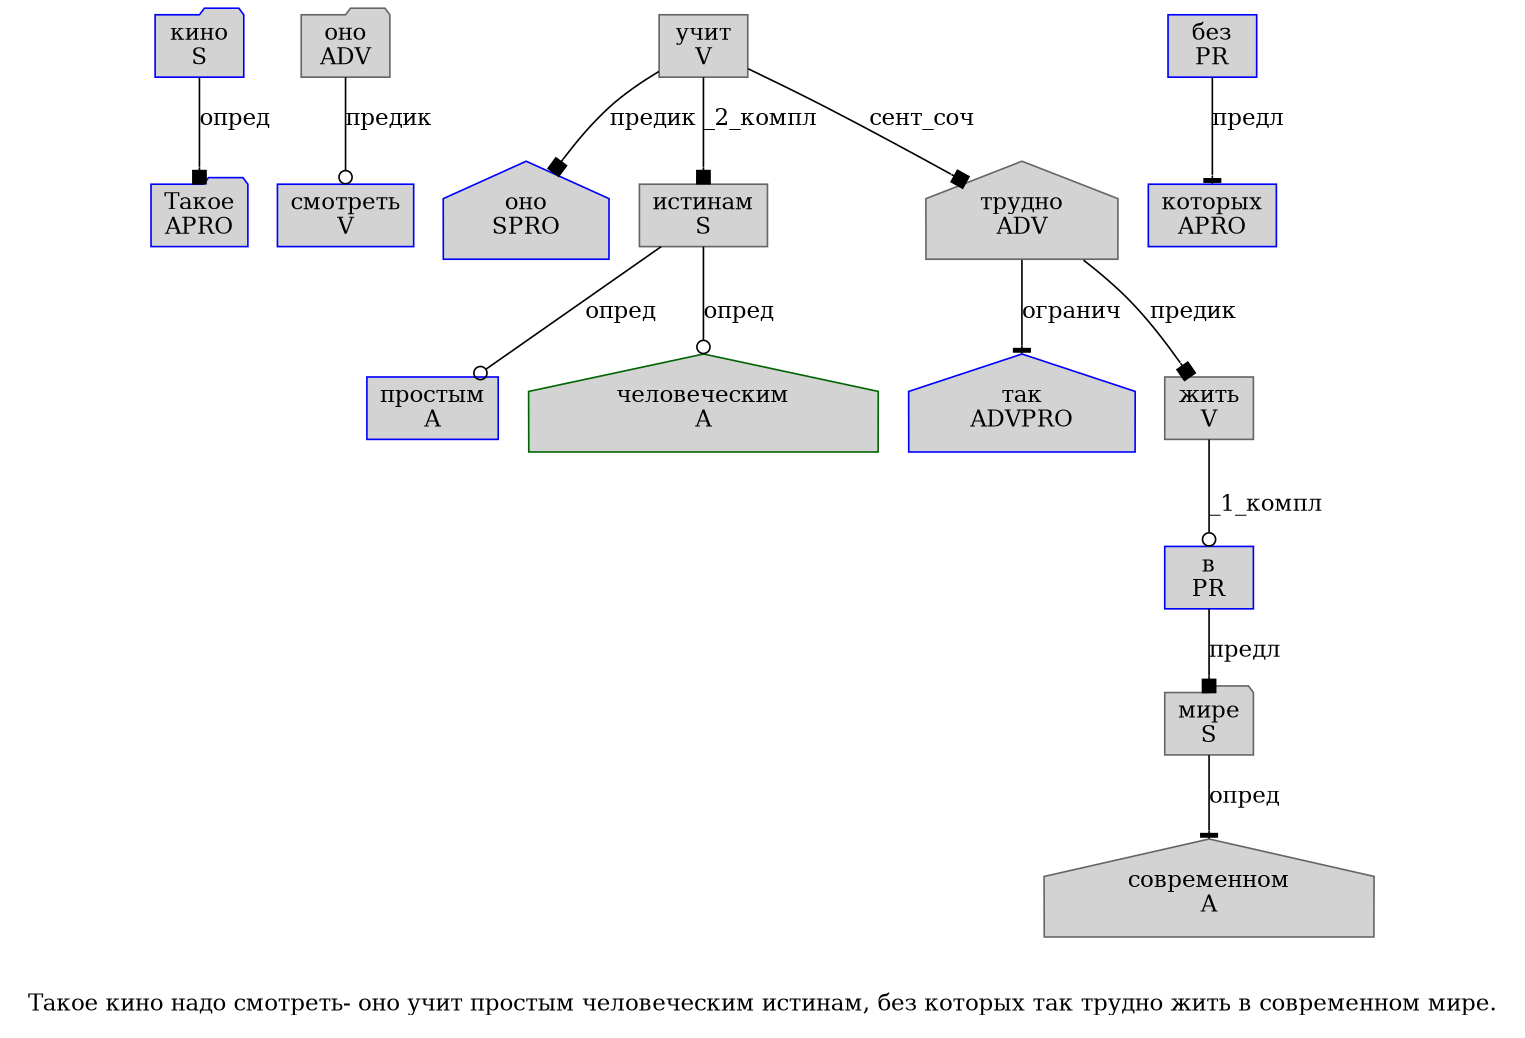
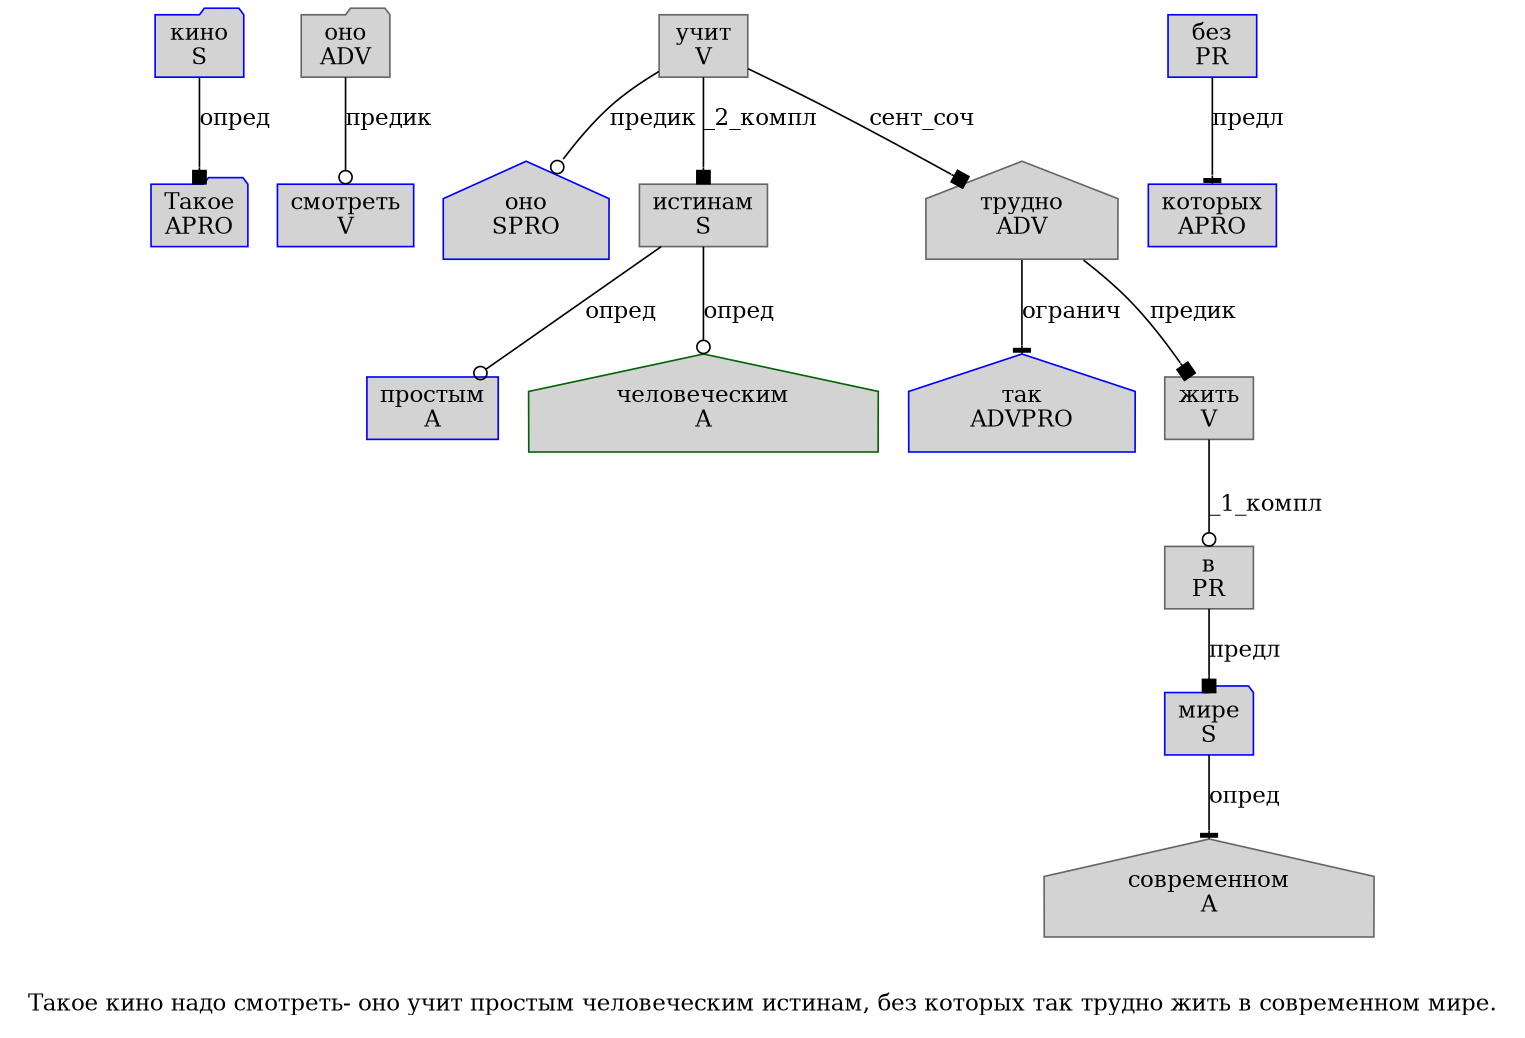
(606, 110) -> (606, 110)
(1209, 578) -> (1209, 578)
(1209, 724) -> (1209, 724)
